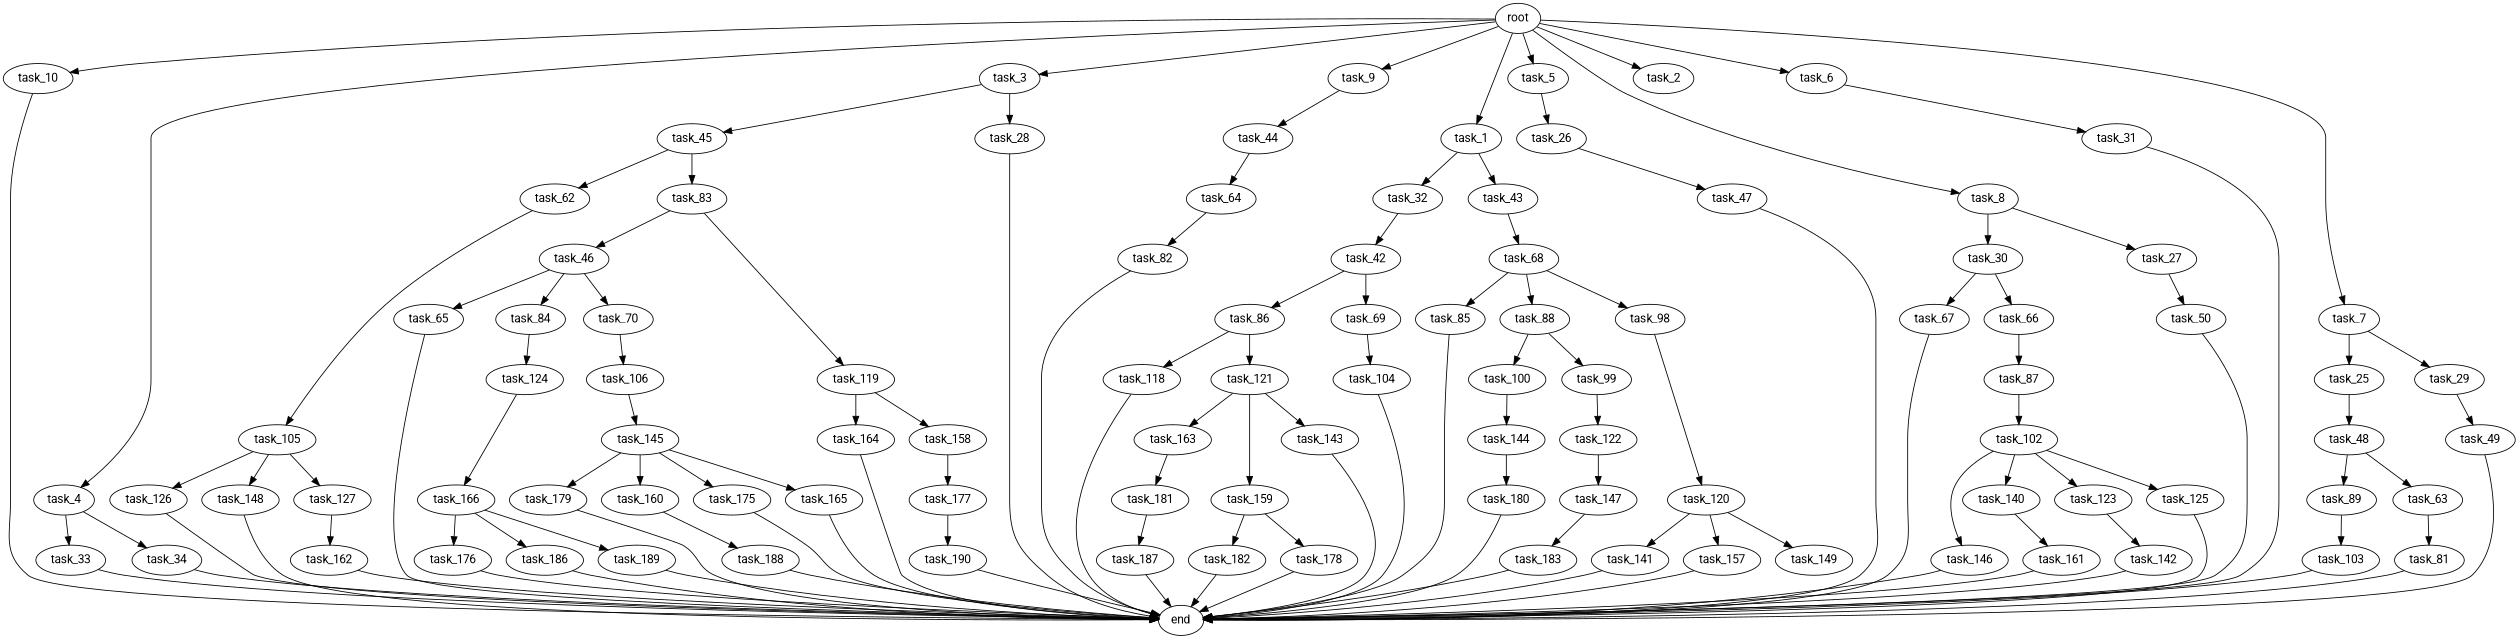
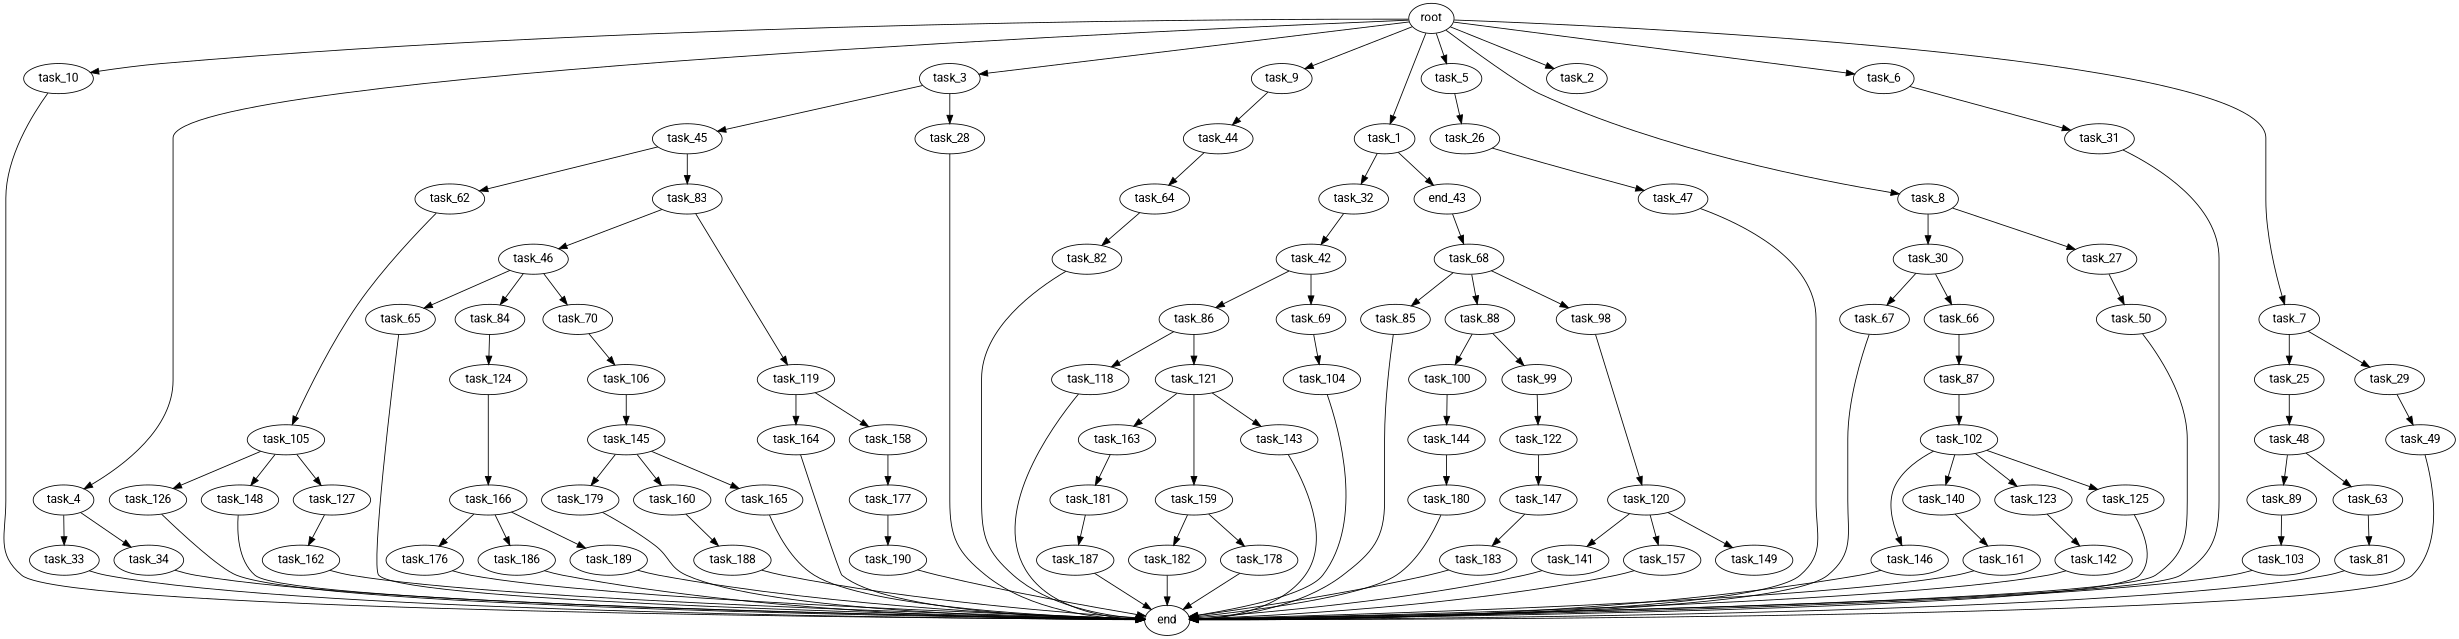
(1503, 199) -> (1447, 199)
(732, 500) -> none
